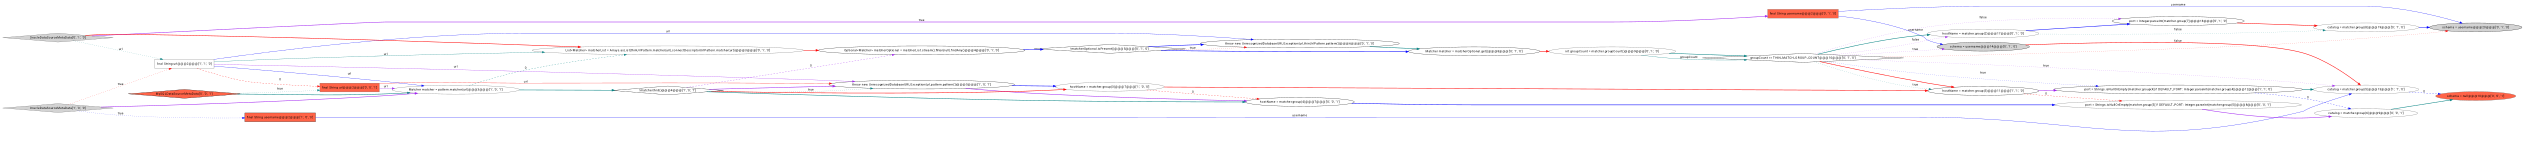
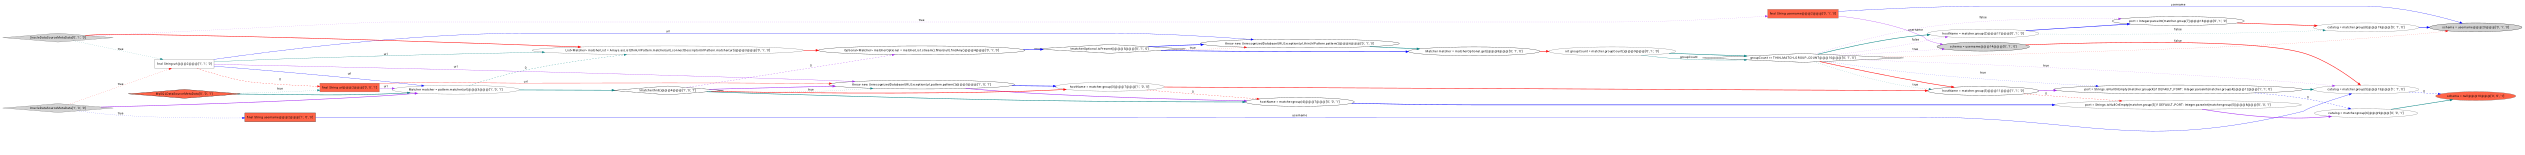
(928, 22) -> (928, 22)
(1891, 25) -> (1891, 25)
(121, 49) -> (121, 49)
